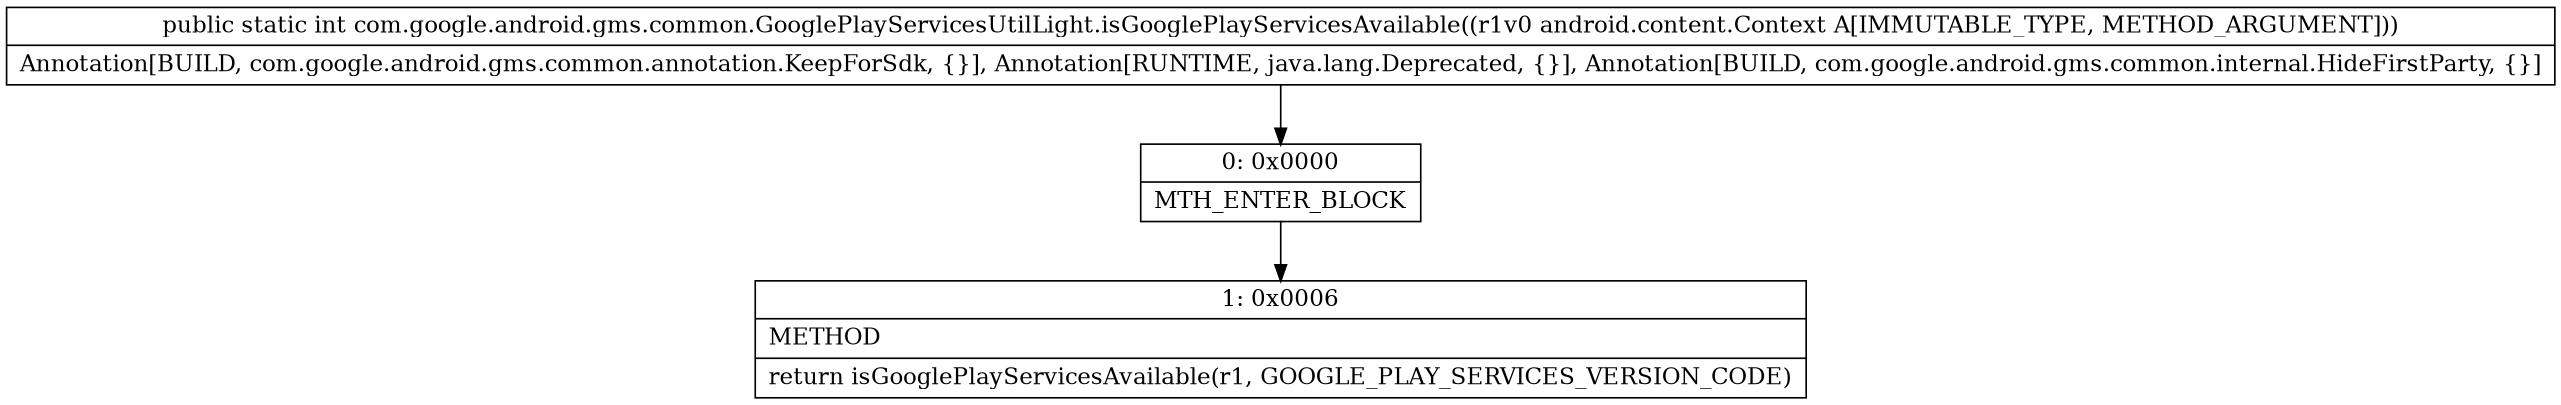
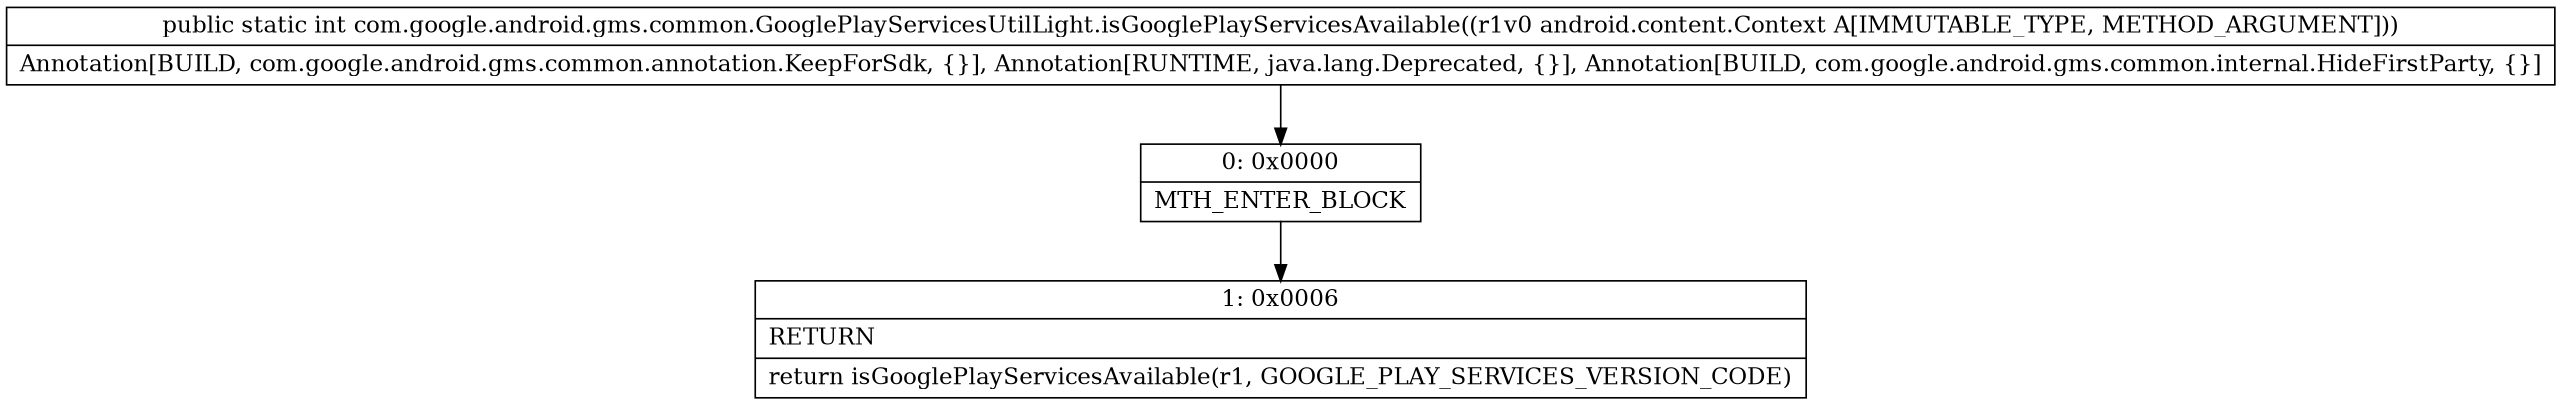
(825, 338) -> (822, 338)
